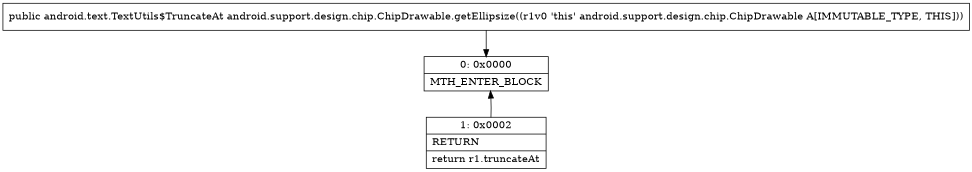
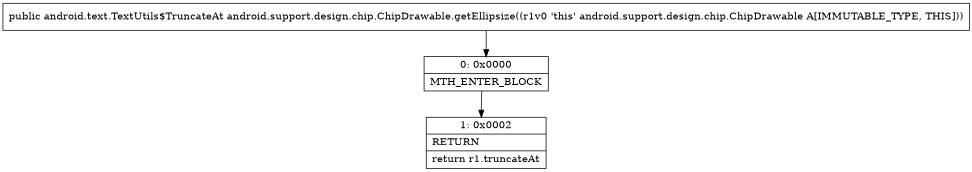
(491, 108) -> (481, 100)
